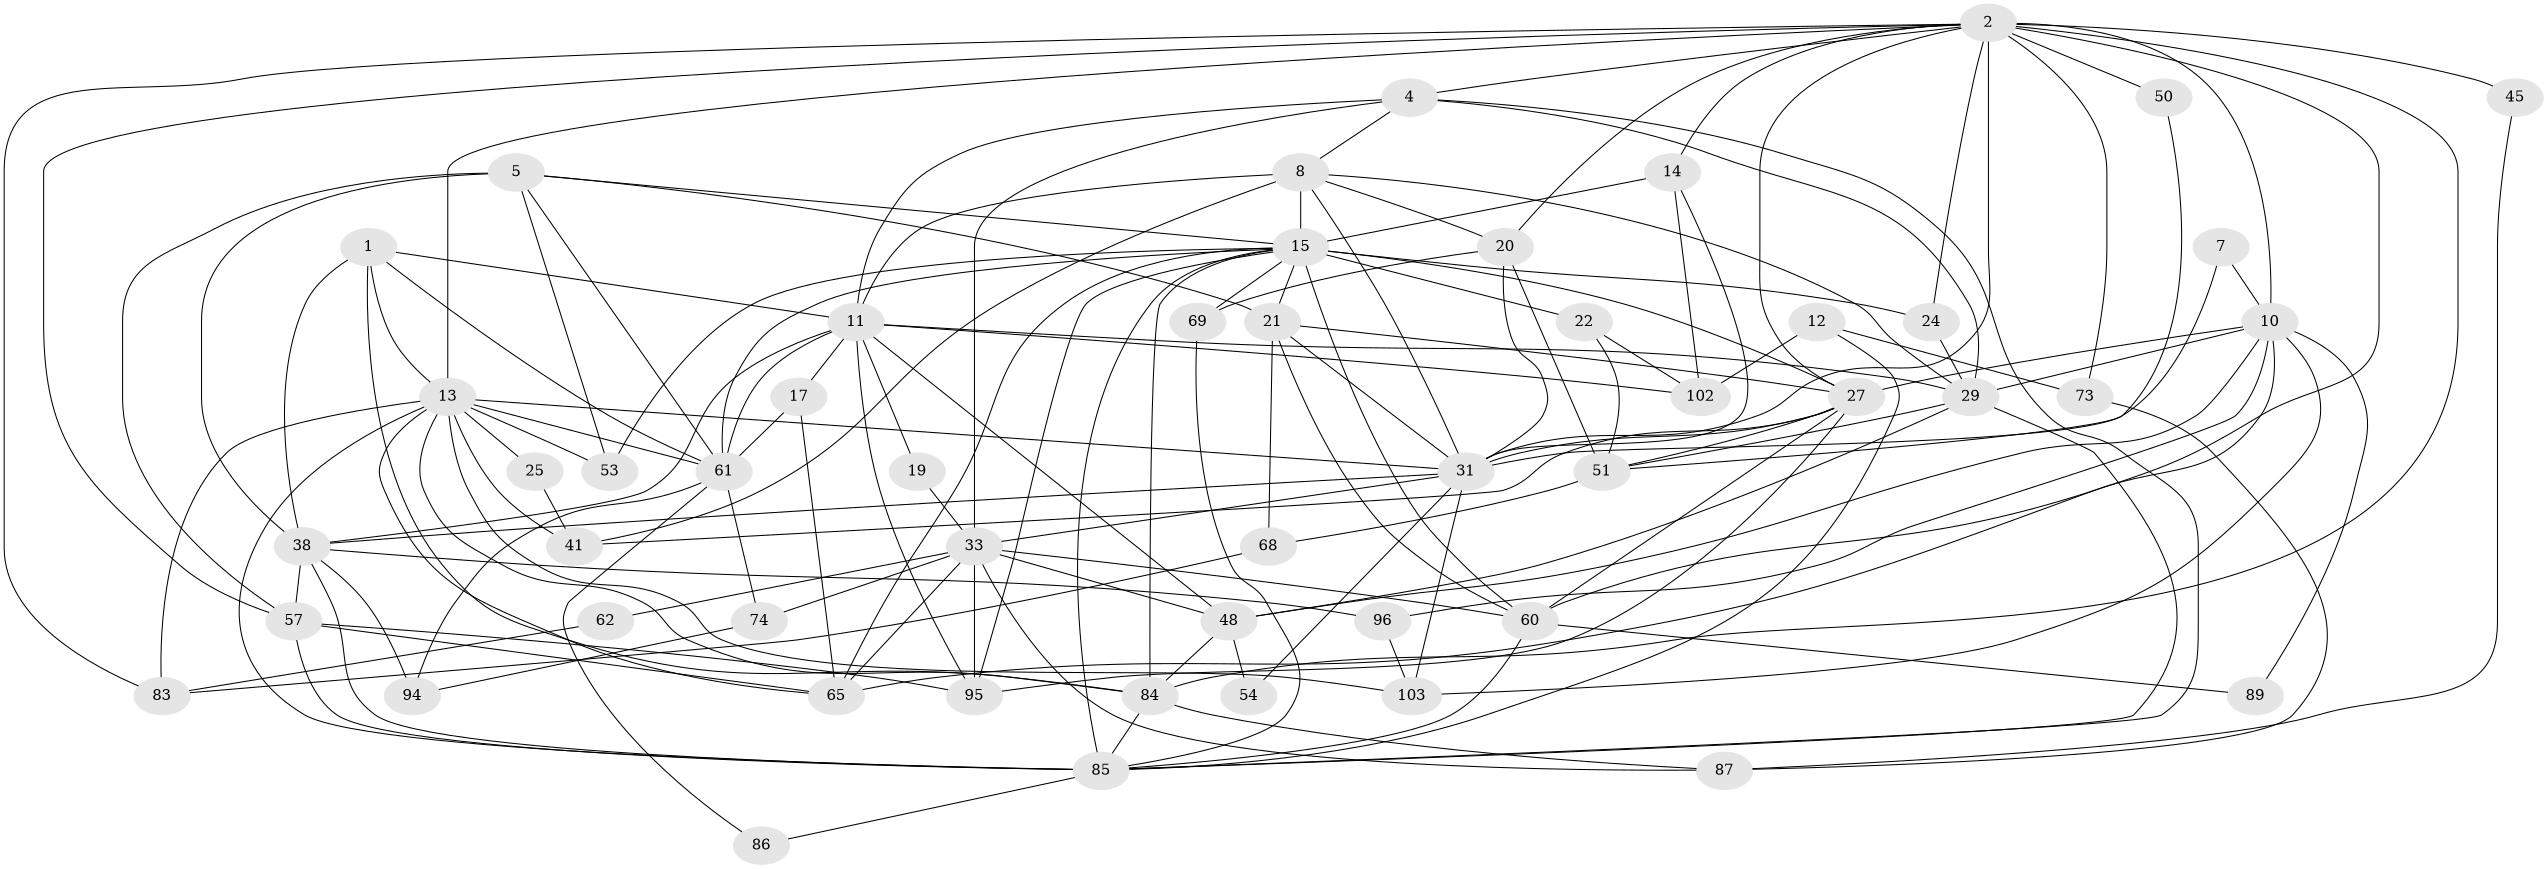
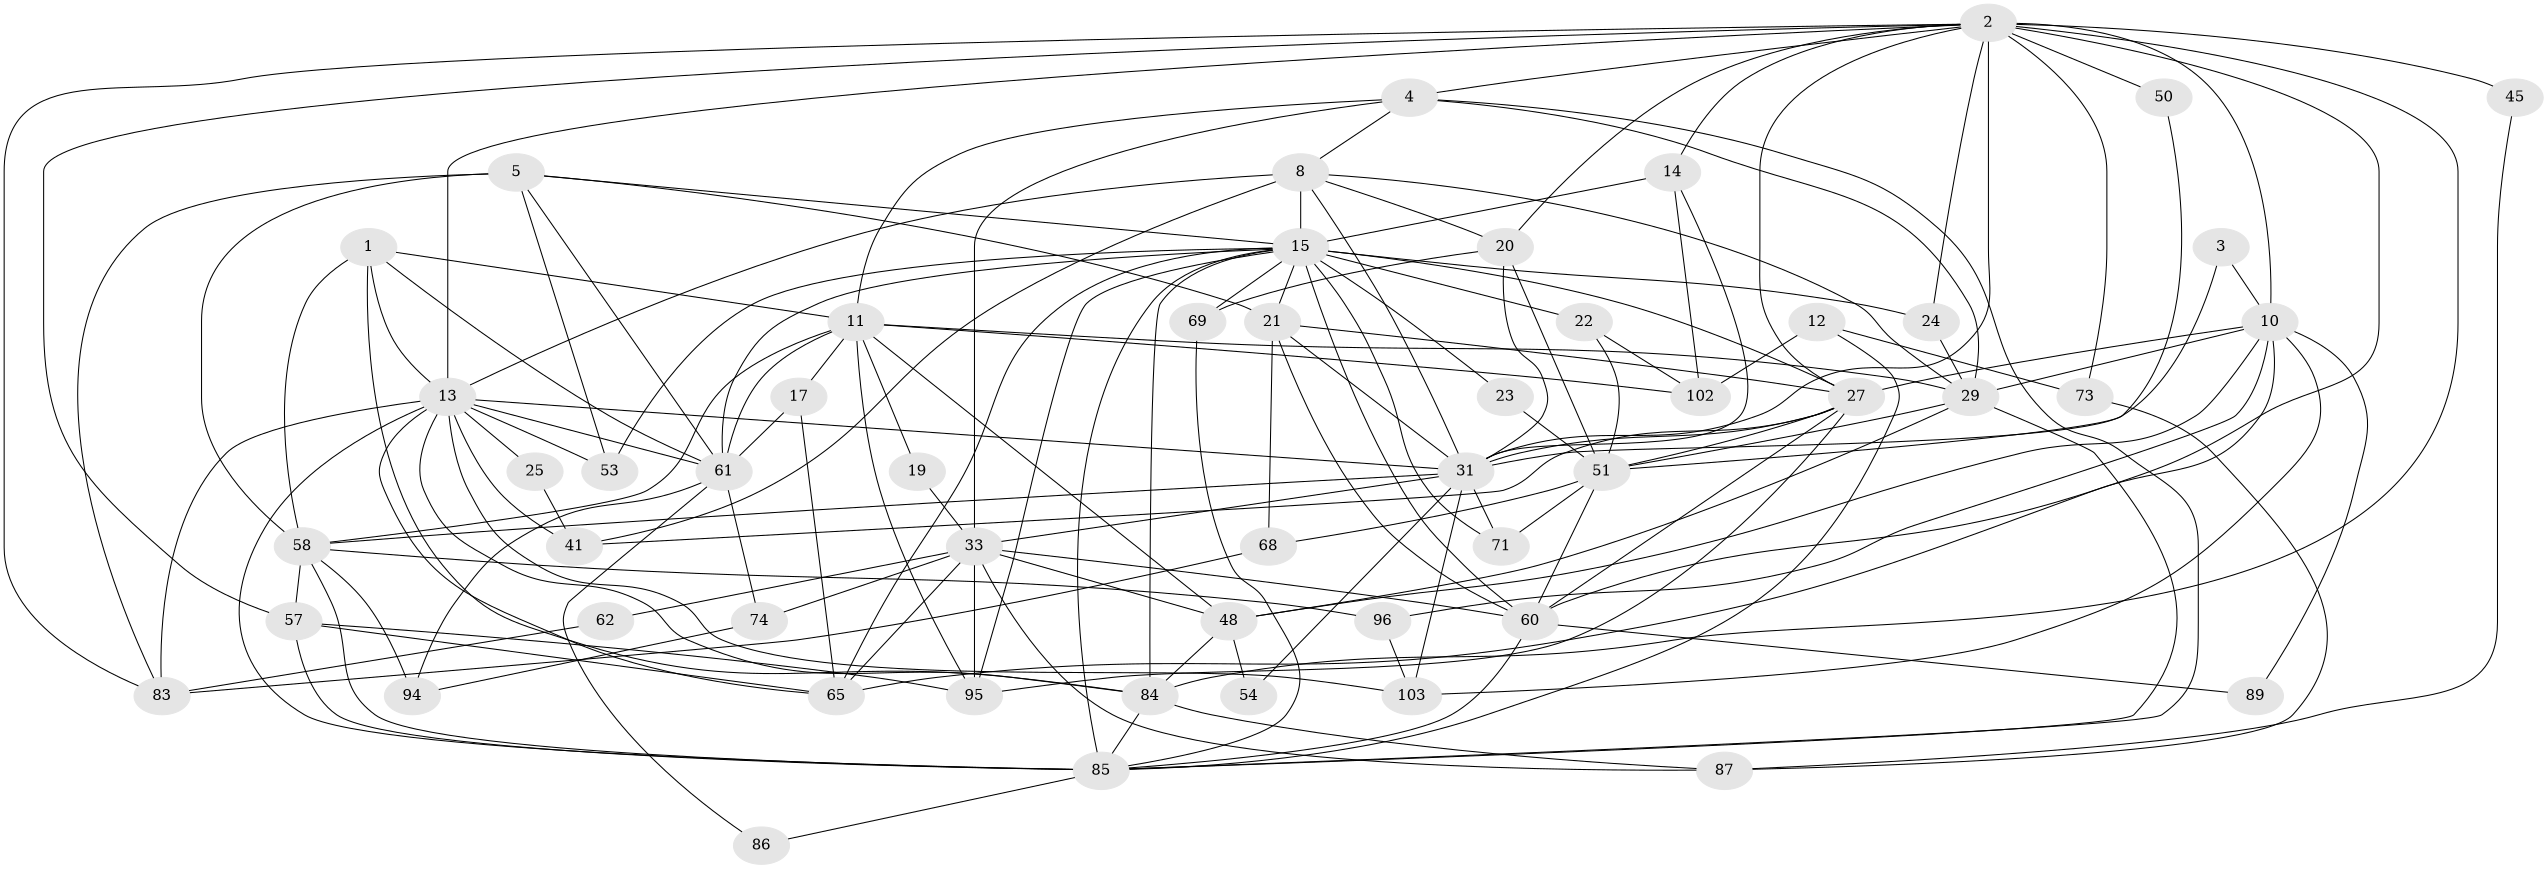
(1047, 195) -> (860, 234)
(2221, 247) -> (2221, 247)
(131, 284) -> (104, 278)
none -> (1505, 397)
(302, 546) -> (302, 546)
none -> (1501, 546)
none -> (1566, 546)
